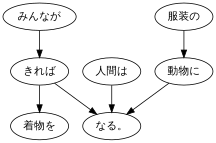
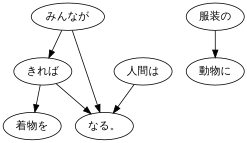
(151, 97) -> (85, 68)
